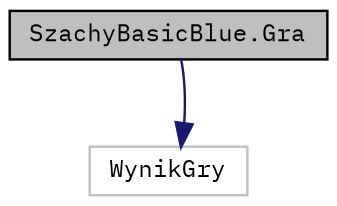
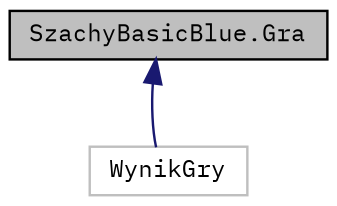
(185, 91) -> (152, 115)
